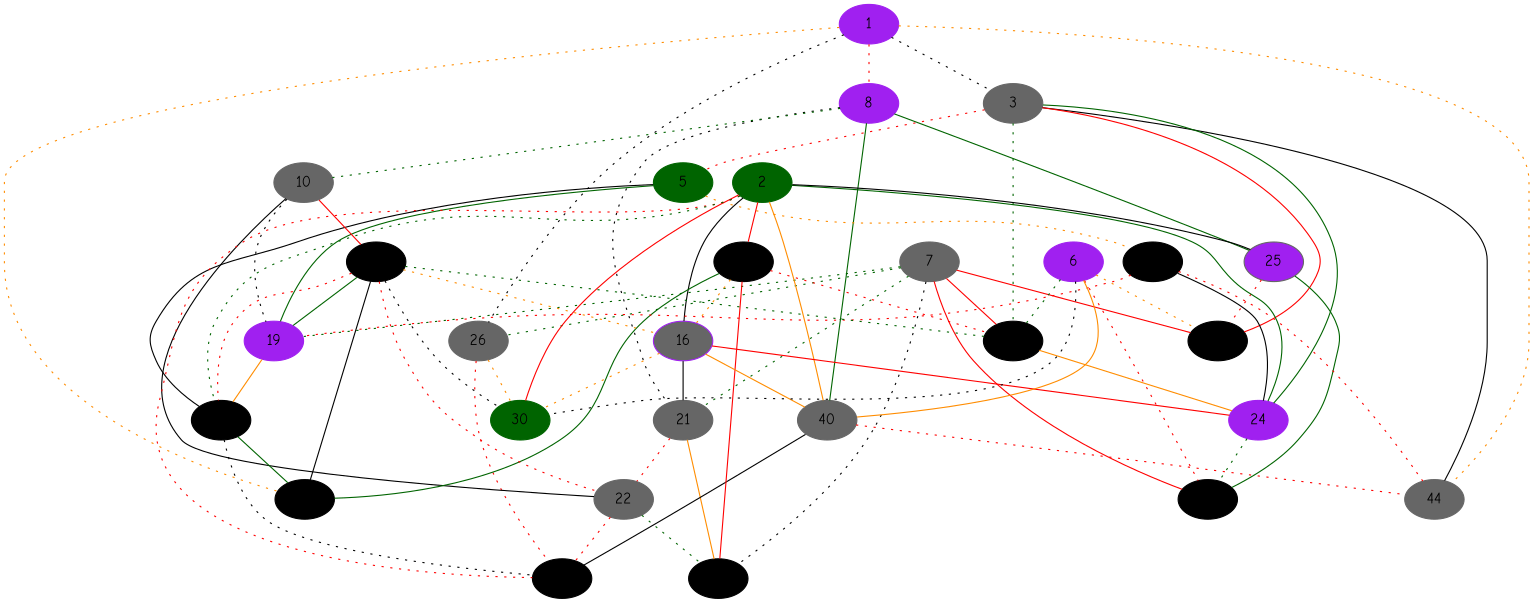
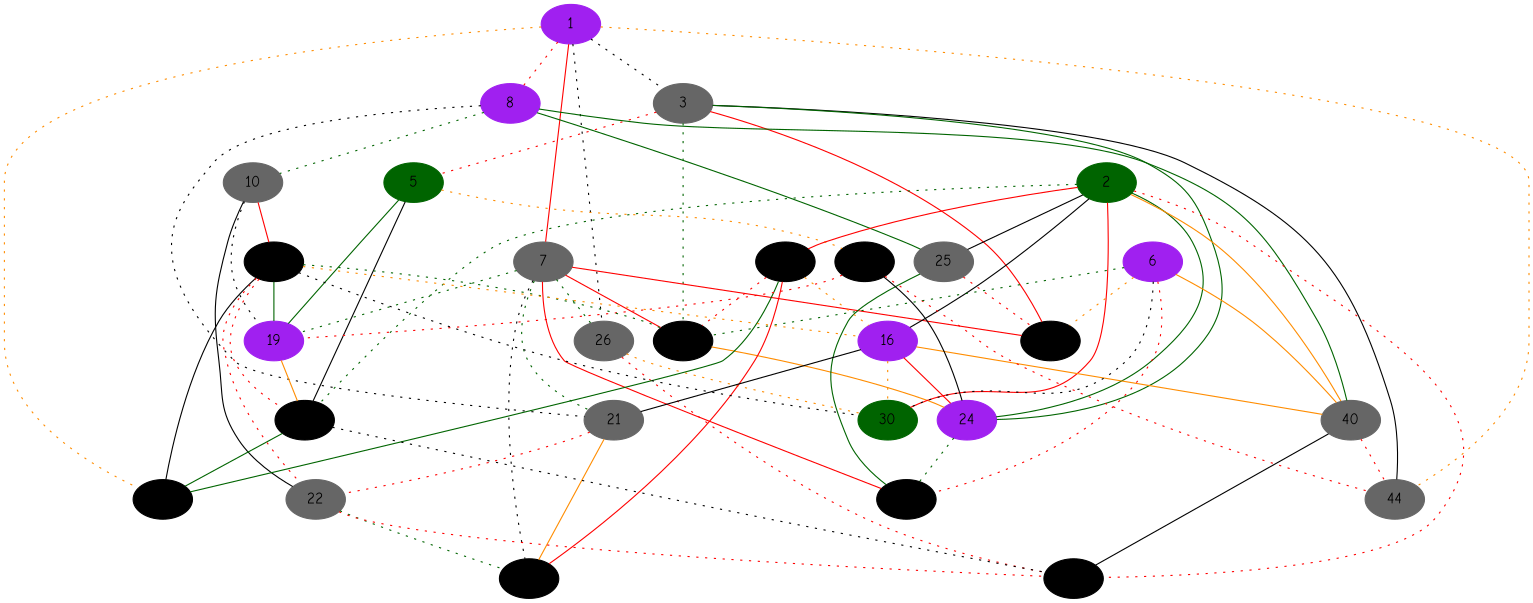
none -> (557, 148)
(1274, 262) -> (944, 262)
(683, 341) -> (888, 341)
